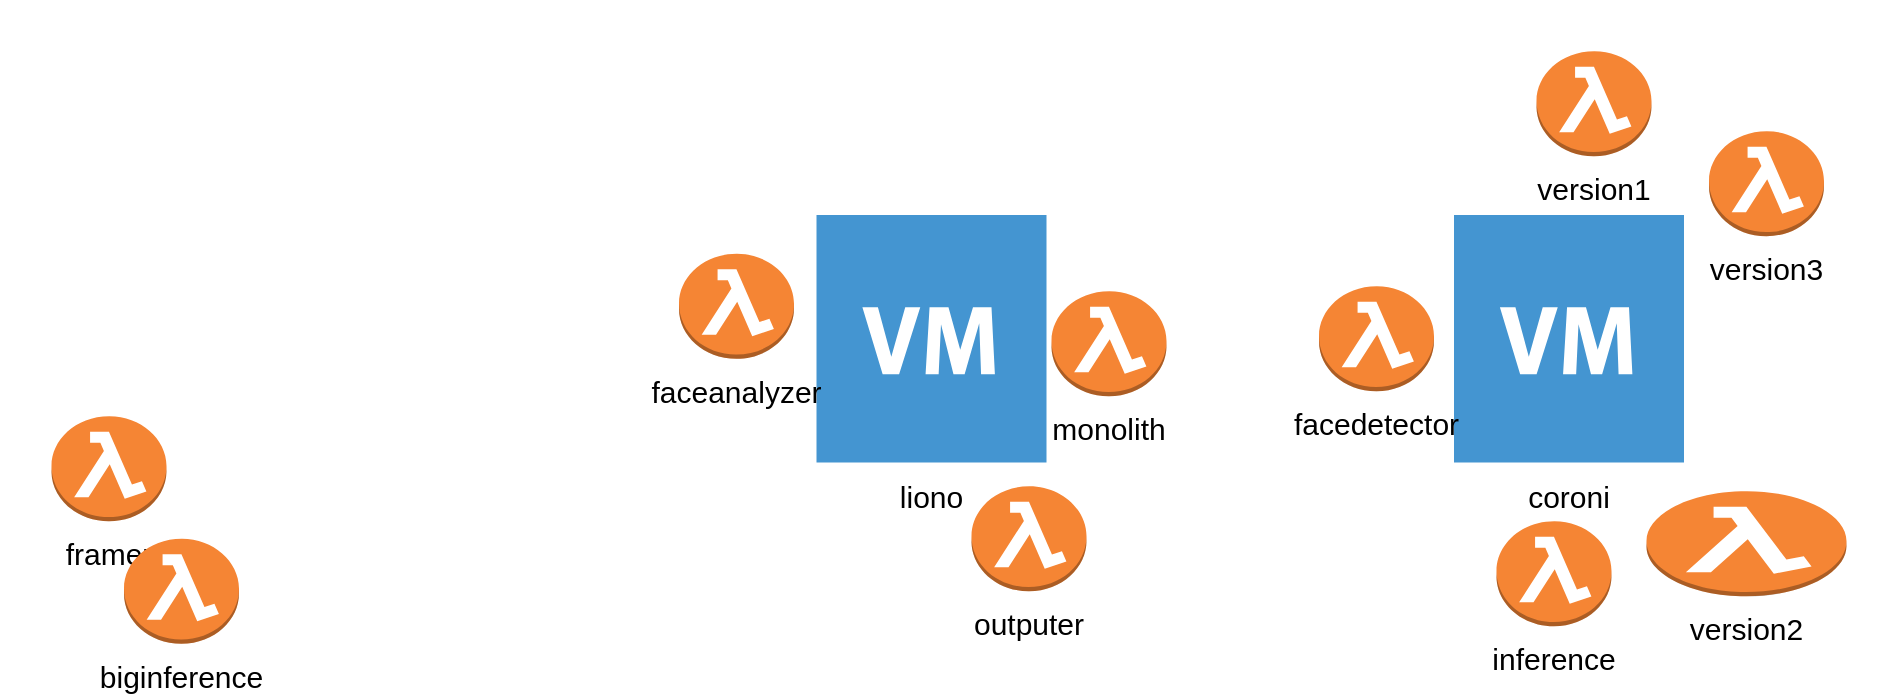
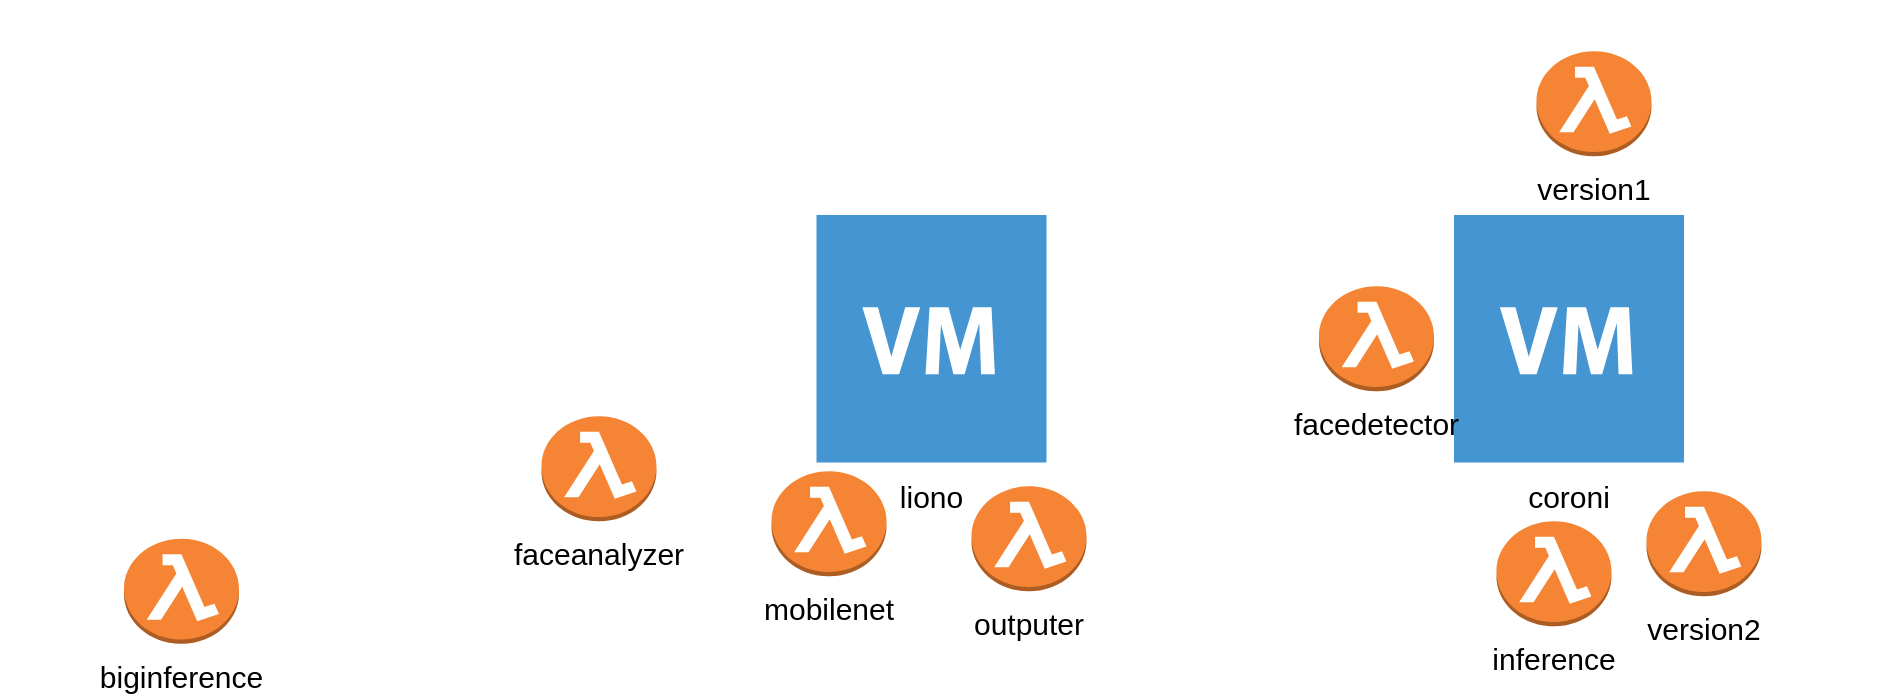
(1766, 184) -> none
(736, 306) -> (599, 469)
(1109, 344) -> none
(109, 469) -> none
none -> (829, 524)
(1746, 544) -> (1704, 544)
